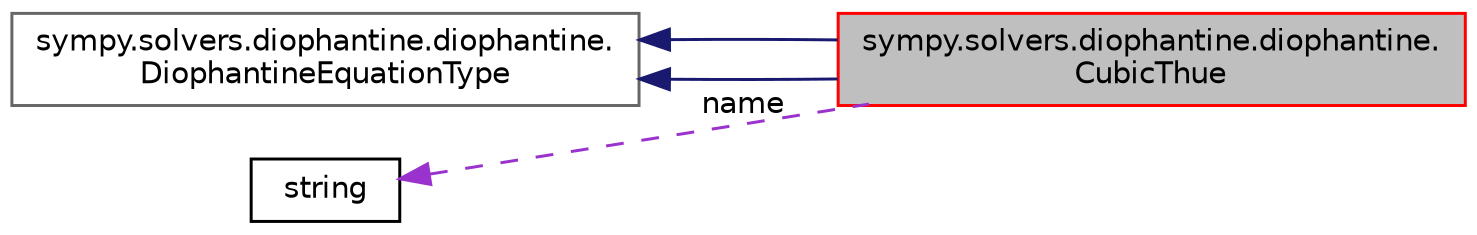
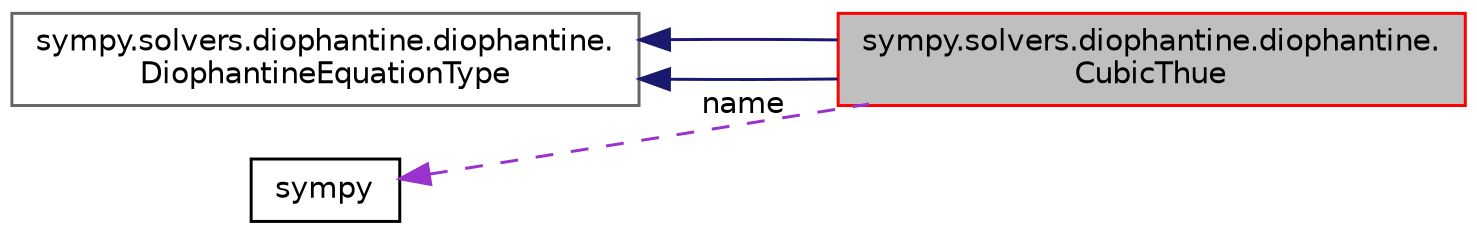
(325, 190) -> (325, 190)
